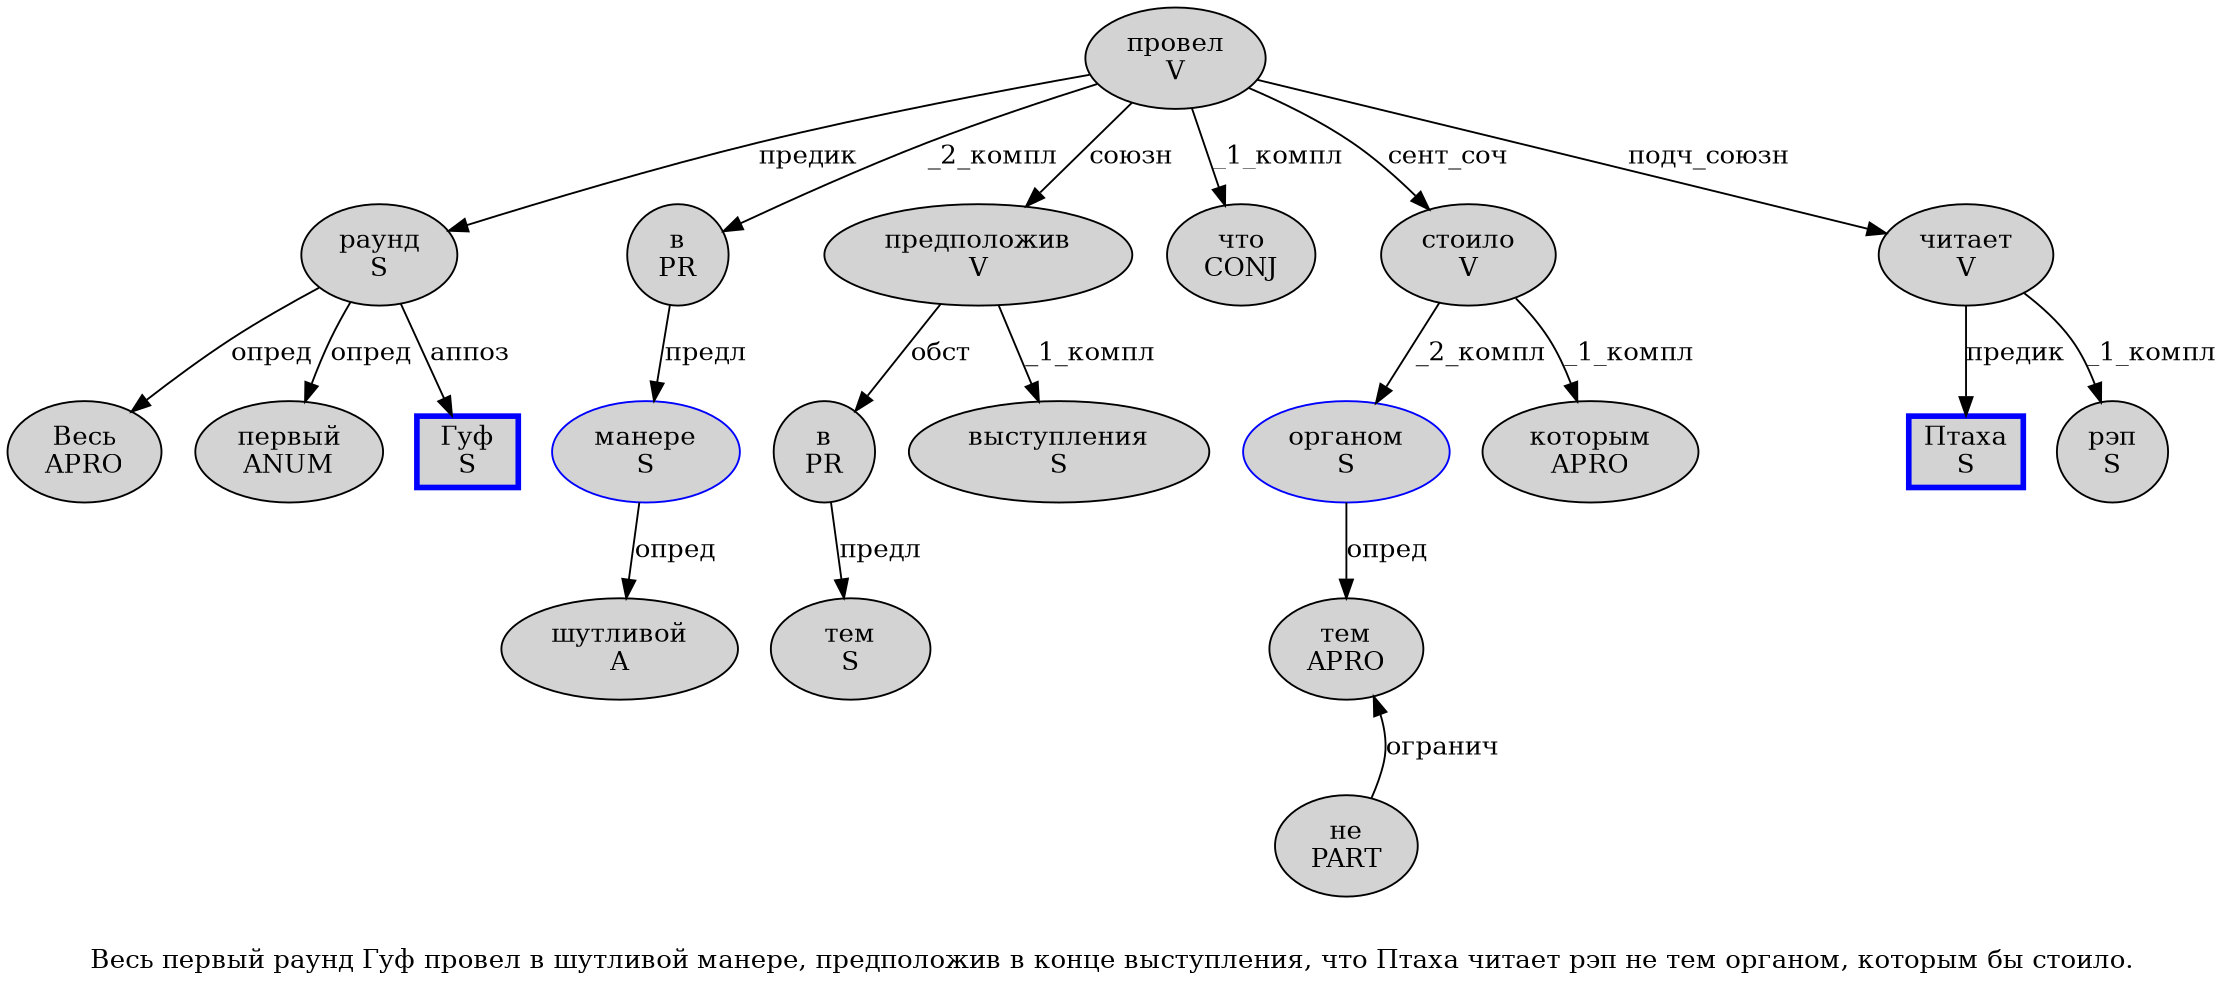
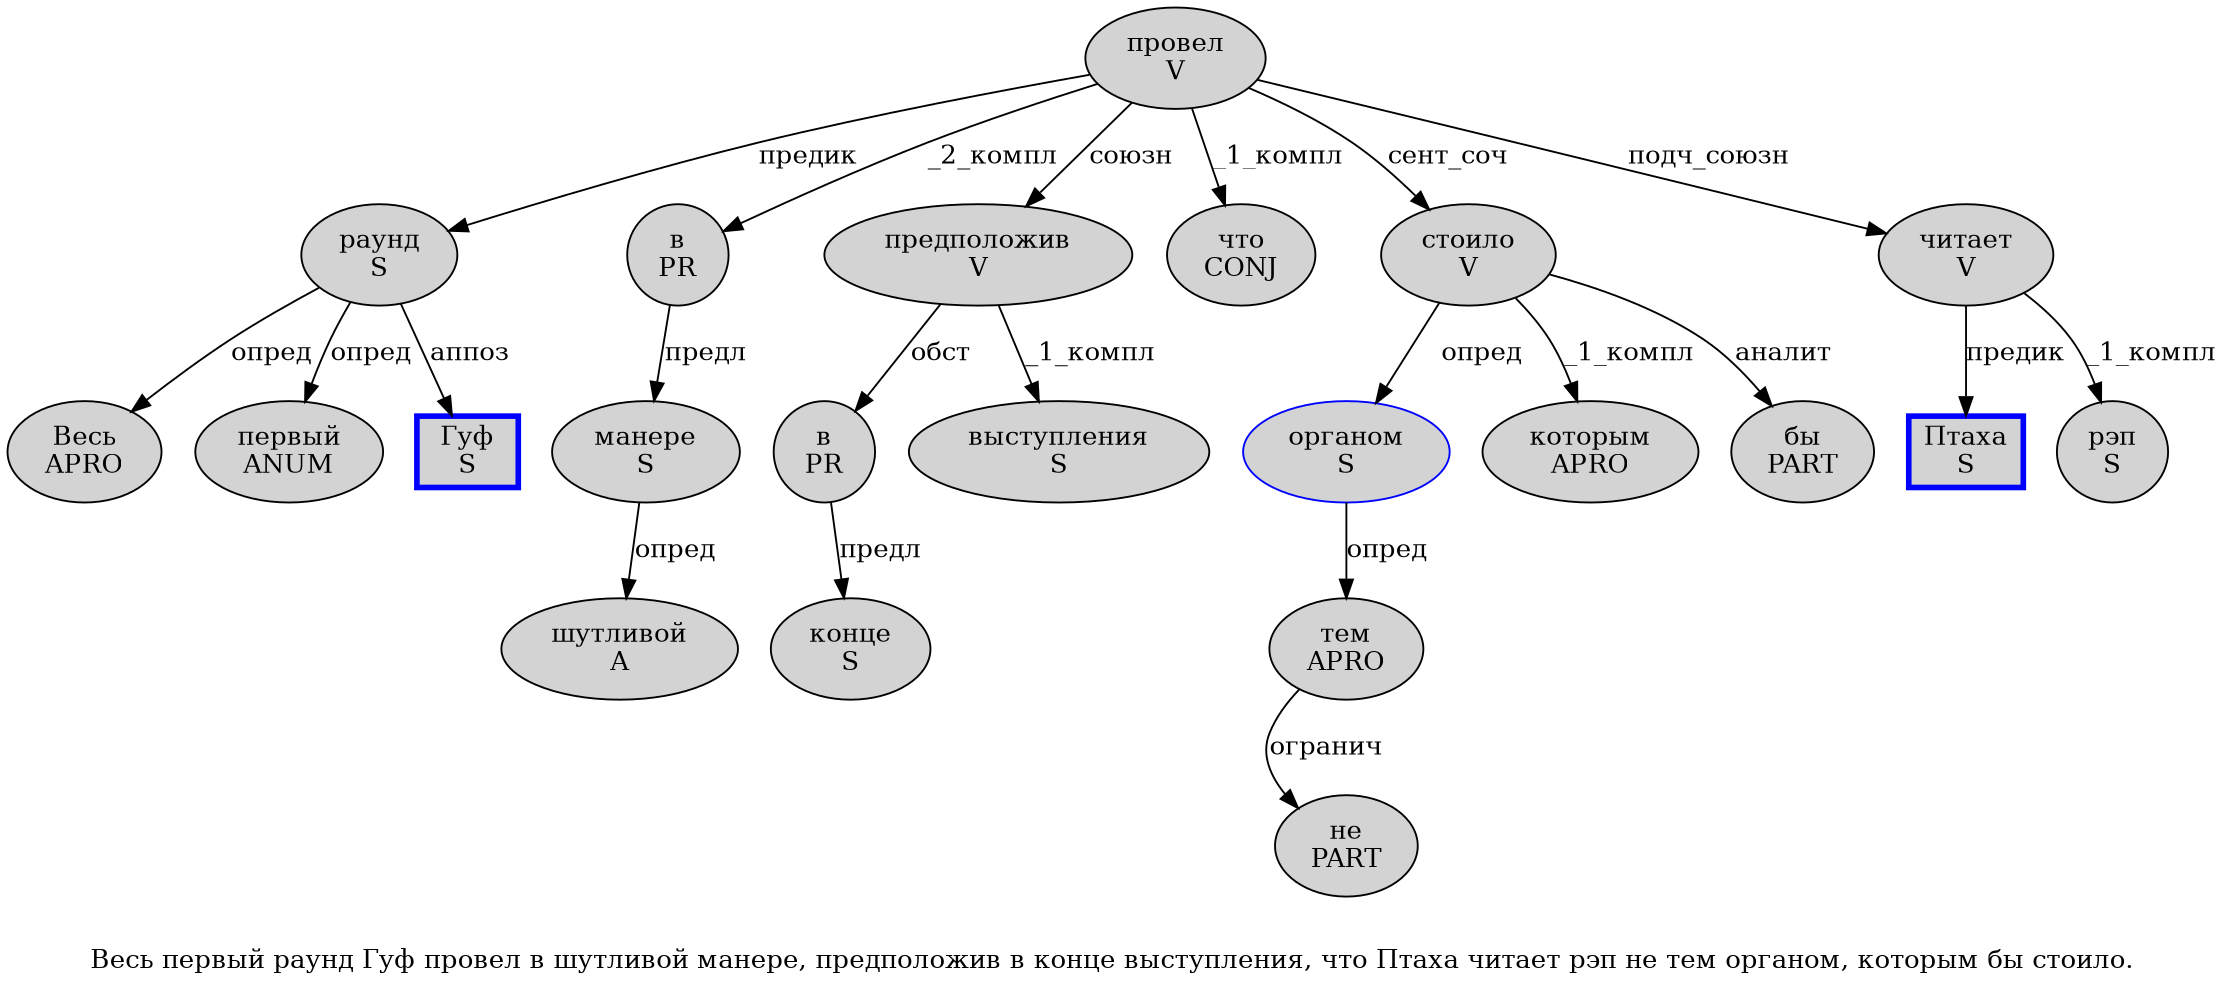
(1482, 353) -> (1482, 353)
(646, 452) -> (646, 452)
none -> (1803, 452)
(851, 649) -> (851, 649)
(1385, 757) -> (1268, 739)
